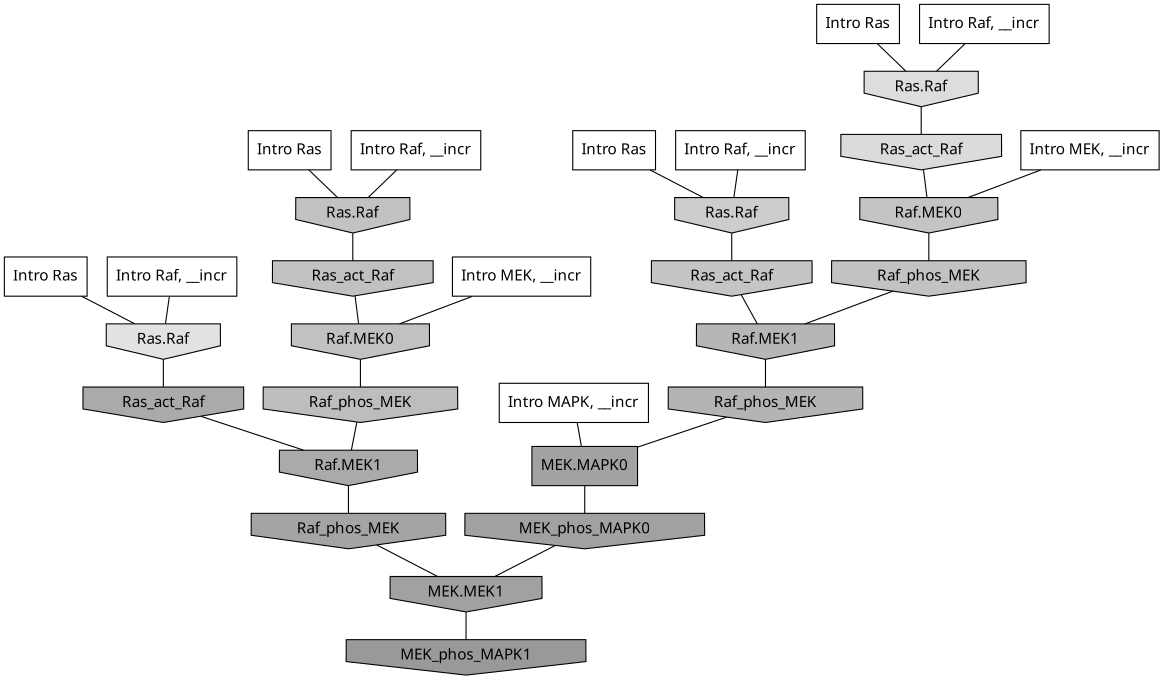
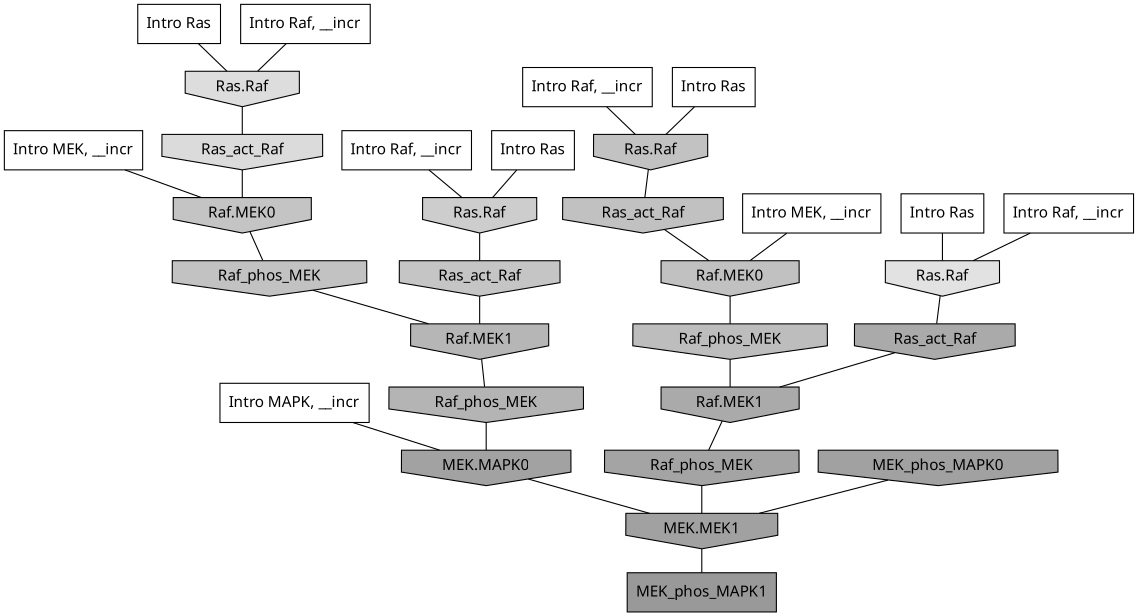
(585, 466) -> (486, 466)
(585, 500) -> (589, 496)
(466, 656) -> (702, 592)
